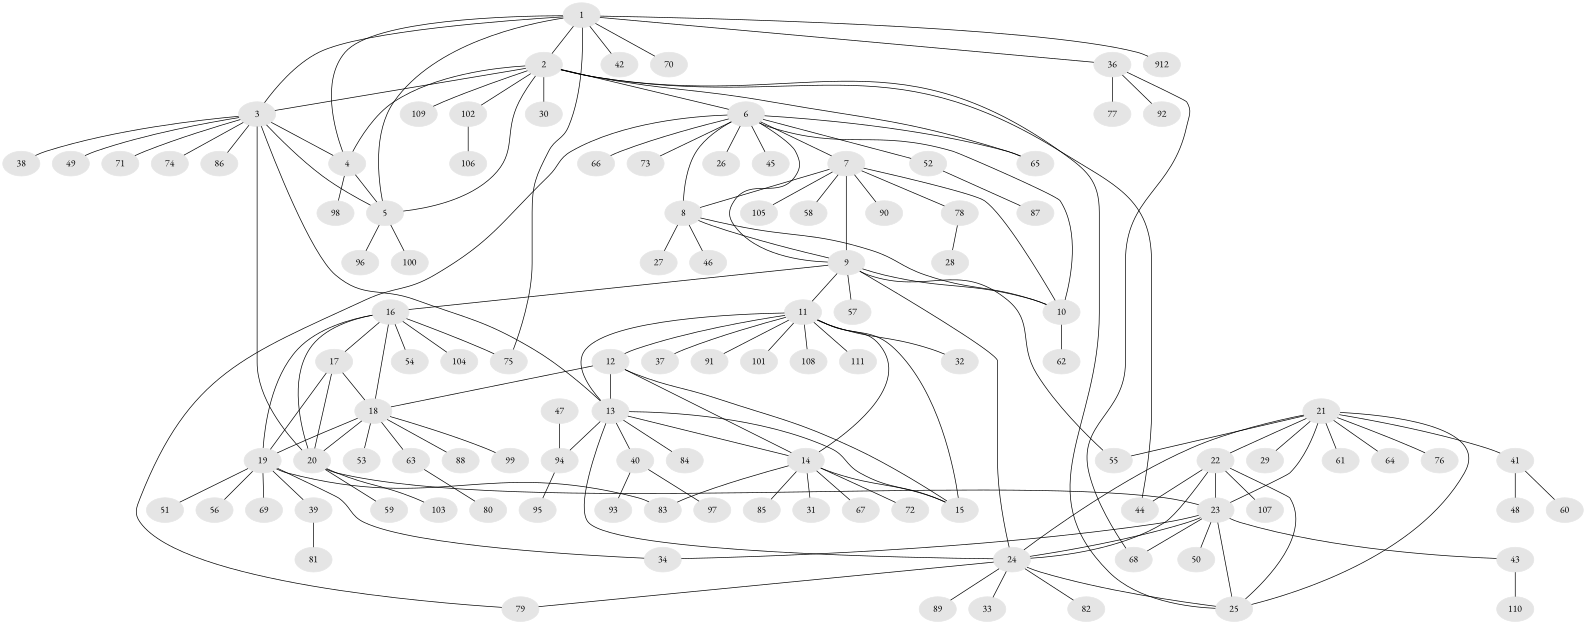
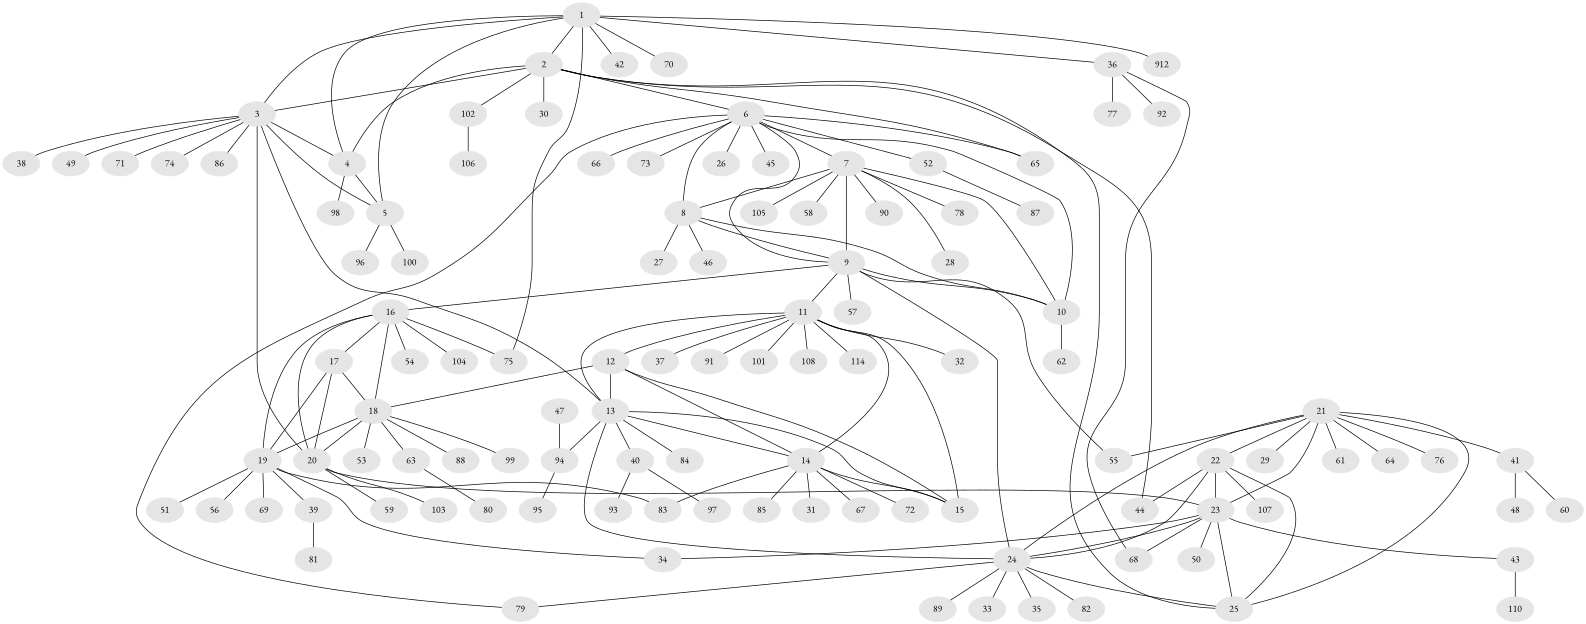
(419, 114) -> none
(497, 171) -> none
(955, 238) -> (911, 203)
(858, 362) -> (858, 362)
none -> (1037, 609)
